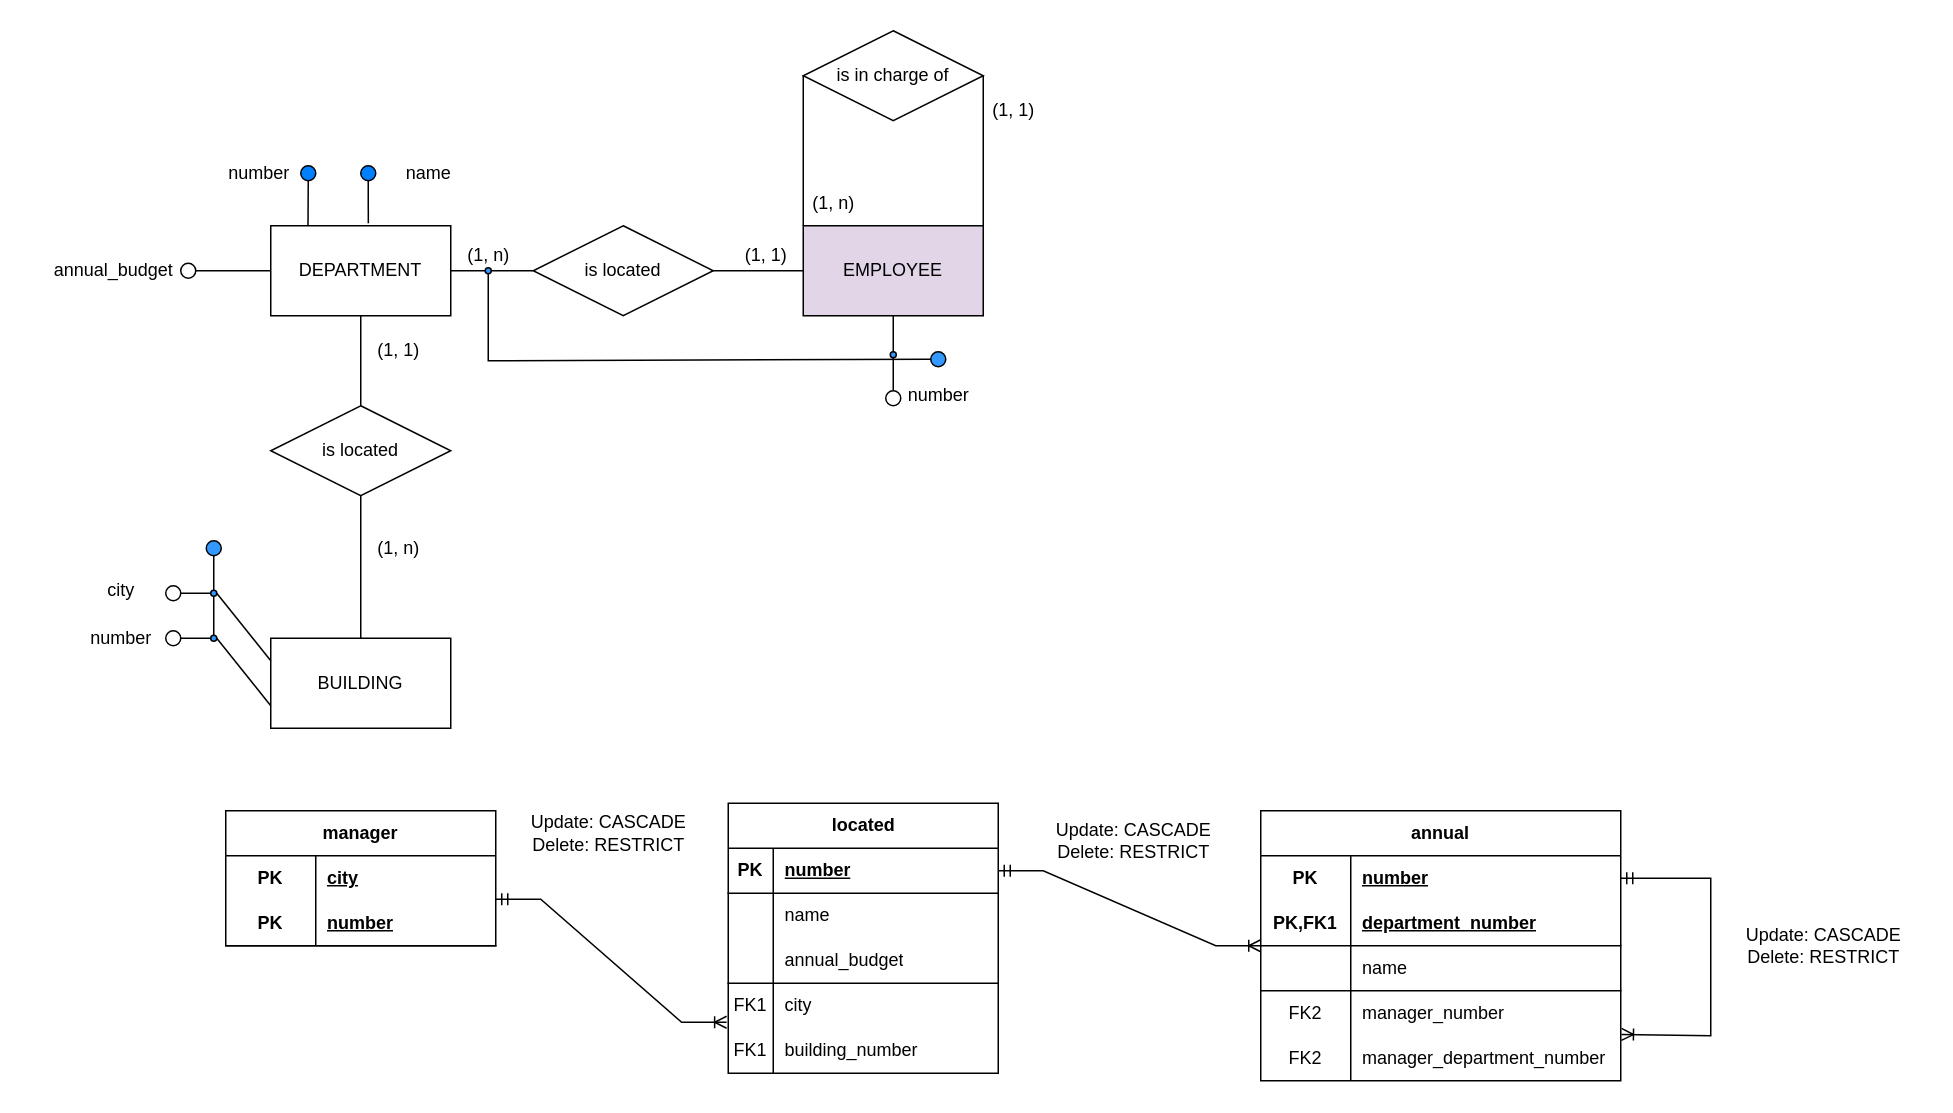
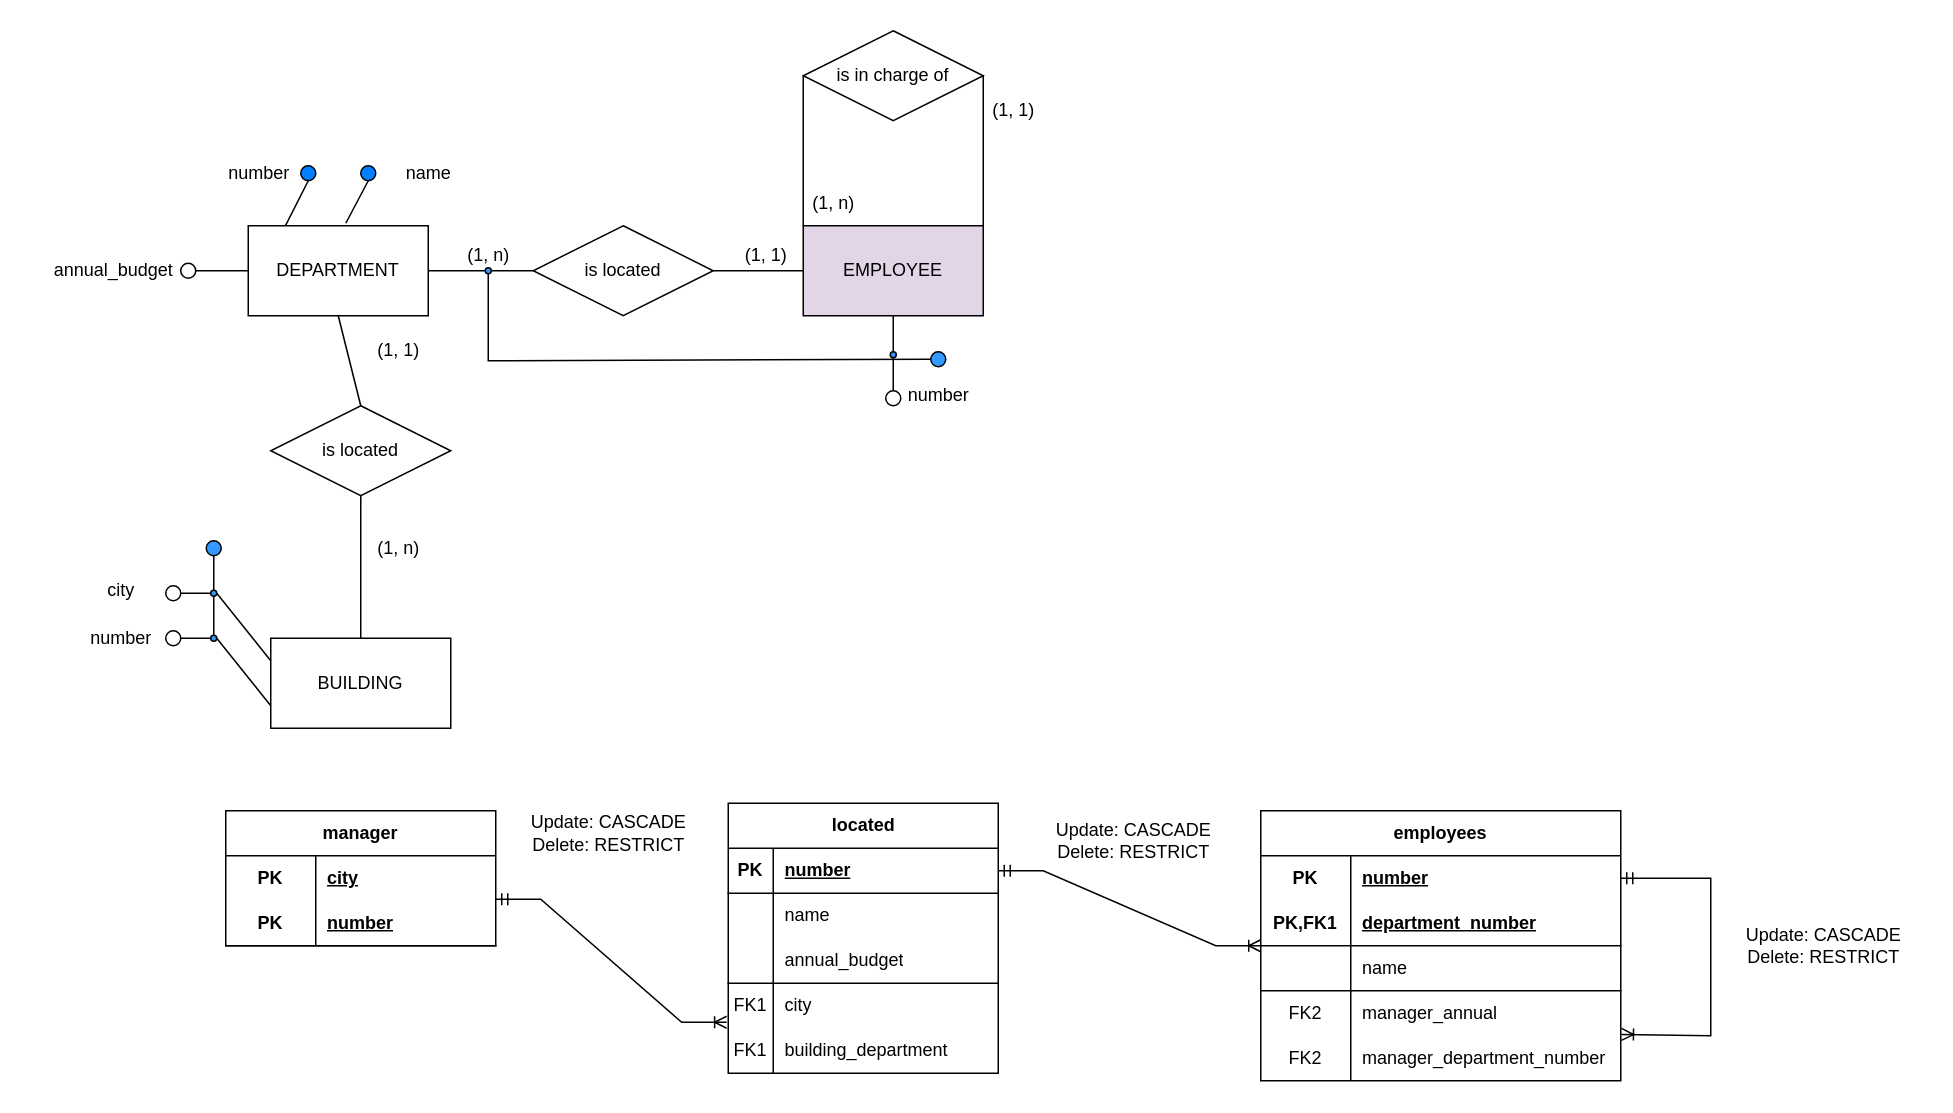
(361, 271) -> (338, 271)
(1441, 833) -> (1441, 833)
(1433, 1013) -> (1431, 1013)
(854, 1051) -> (874, 1051)
